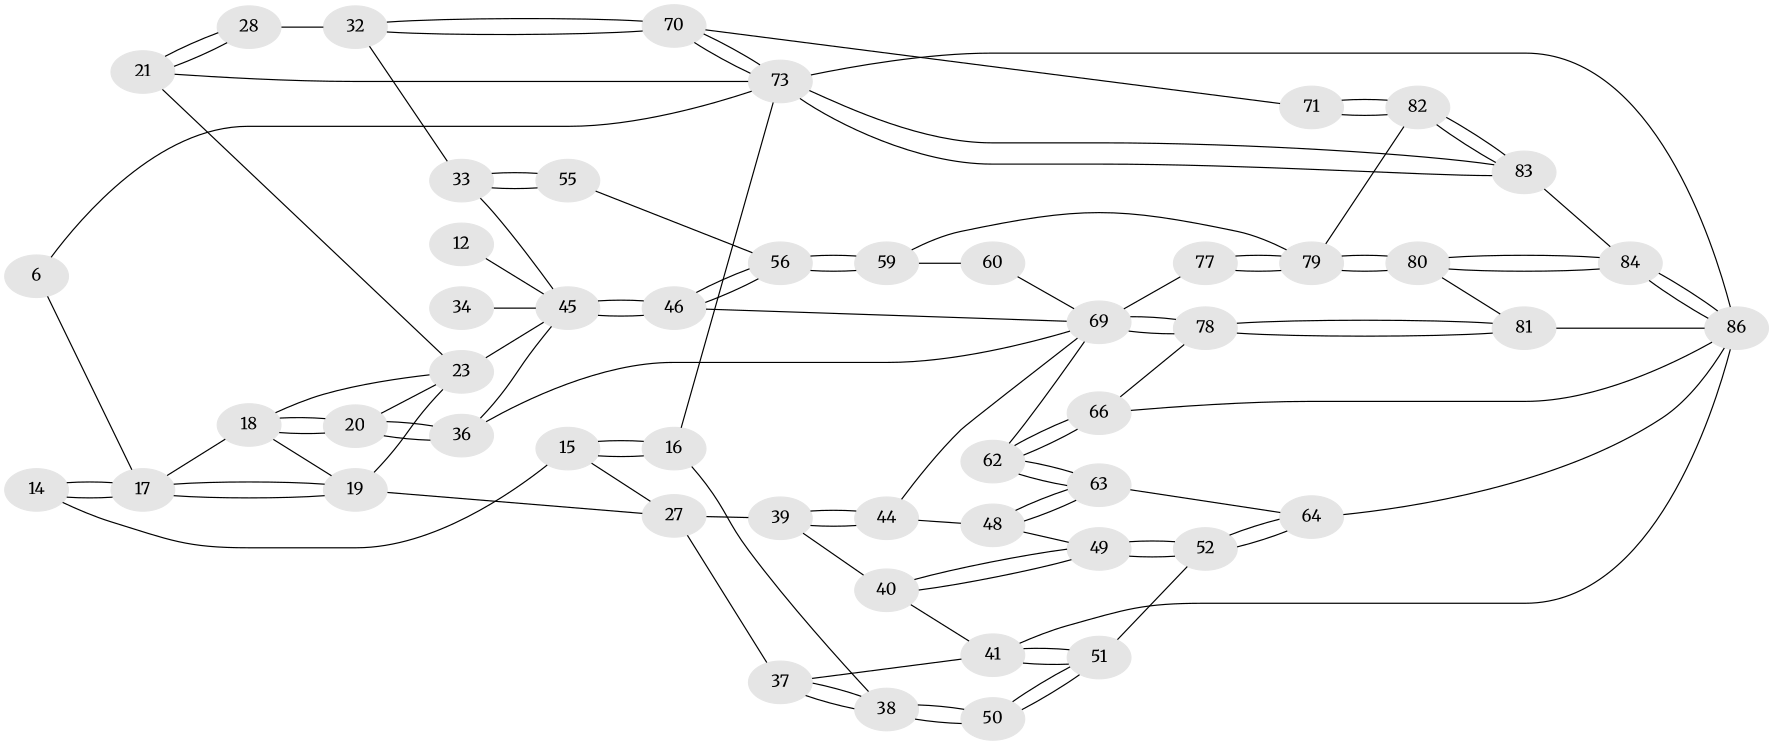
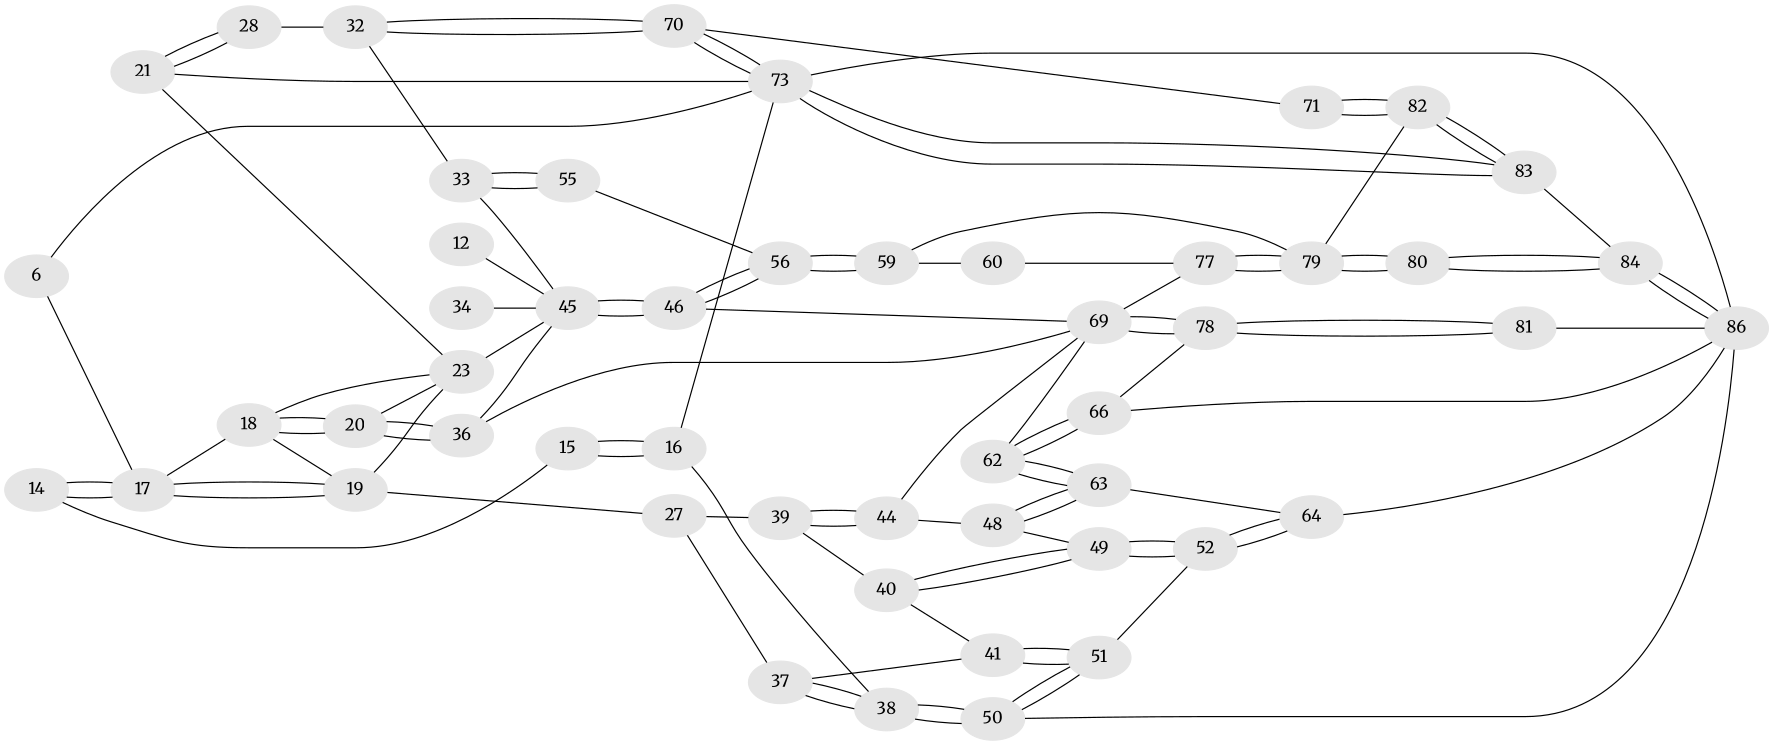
(1046, 293) -> (1099, 263)
(1471, 296) -> none
(621, 482) -> none
(1444, 603) -> (1504, 717)
